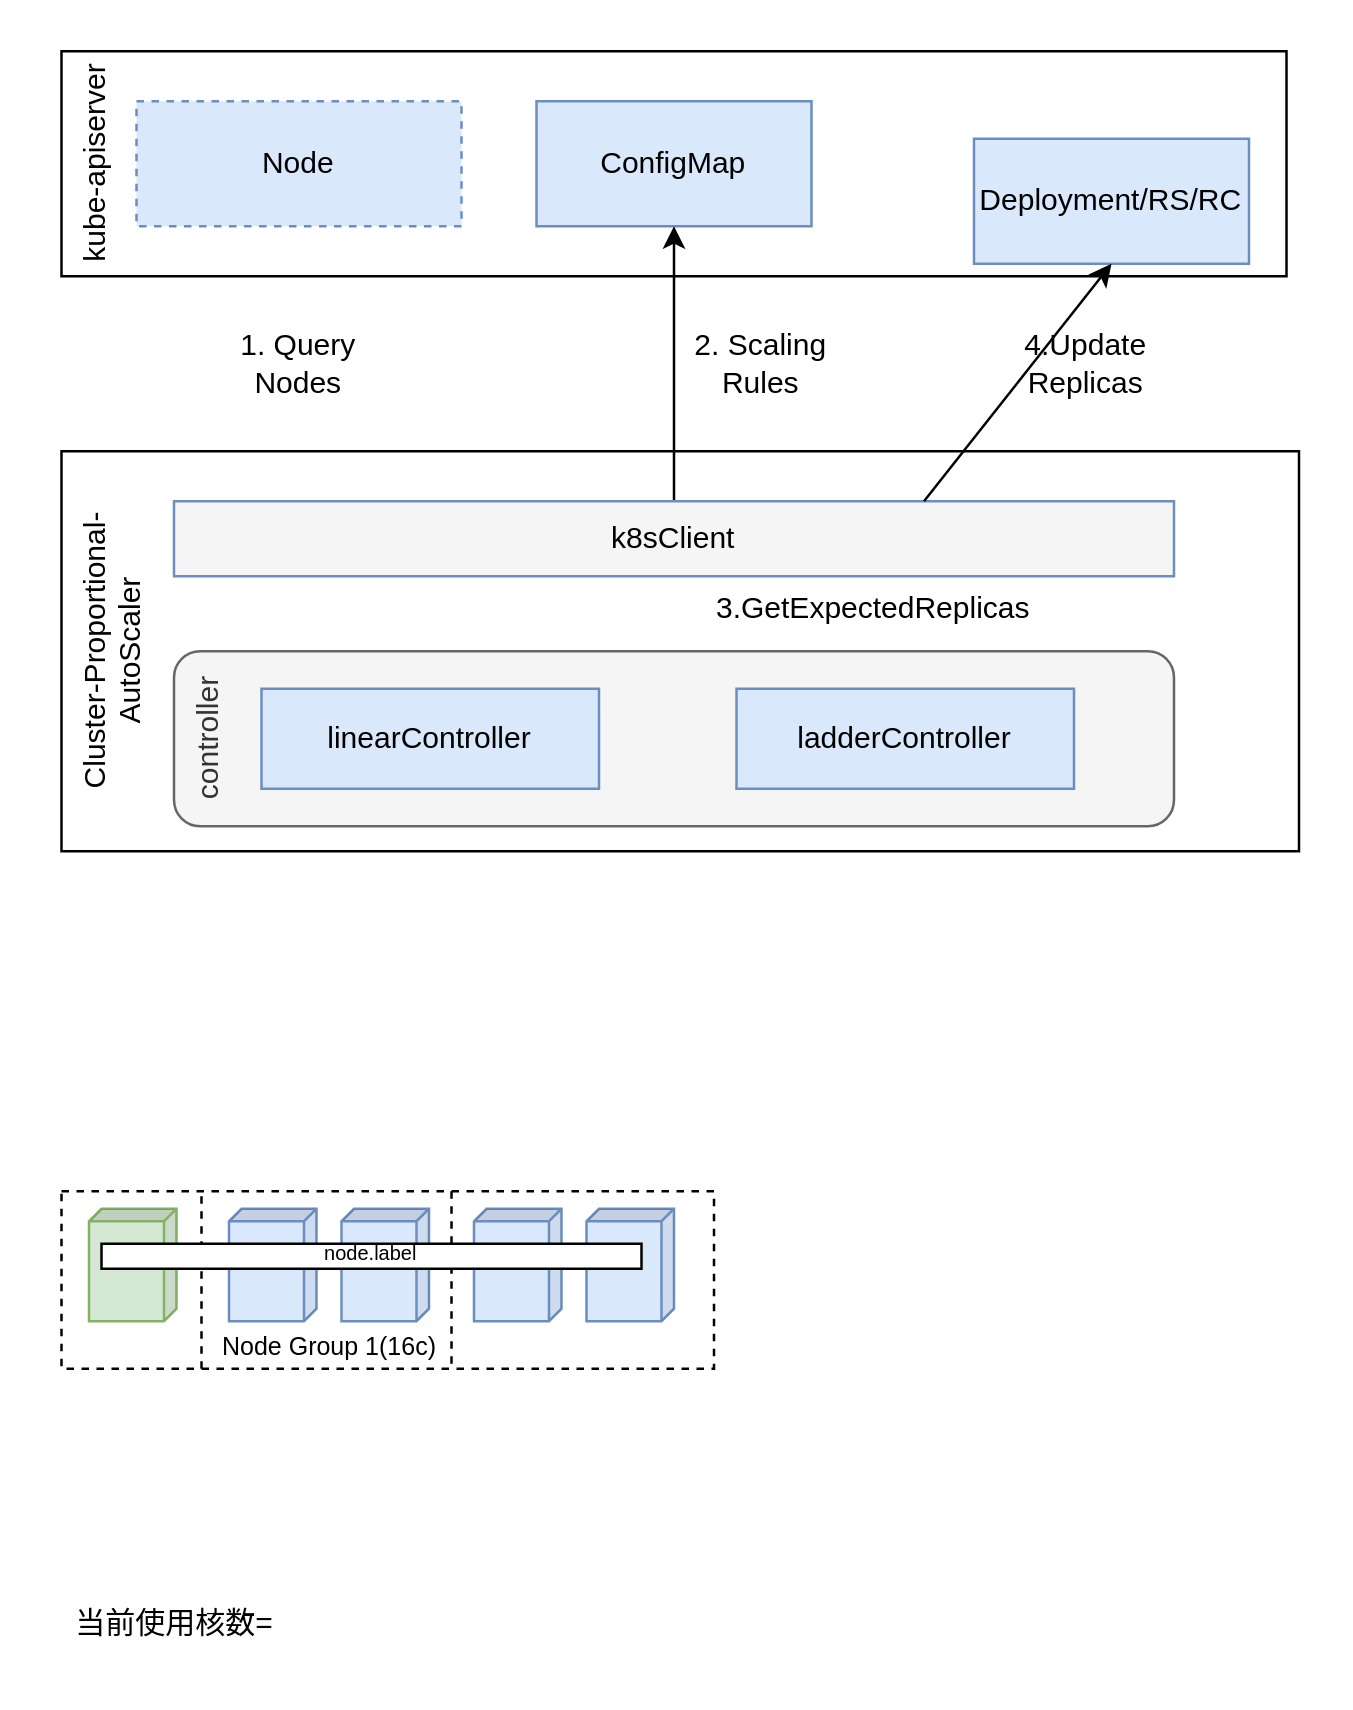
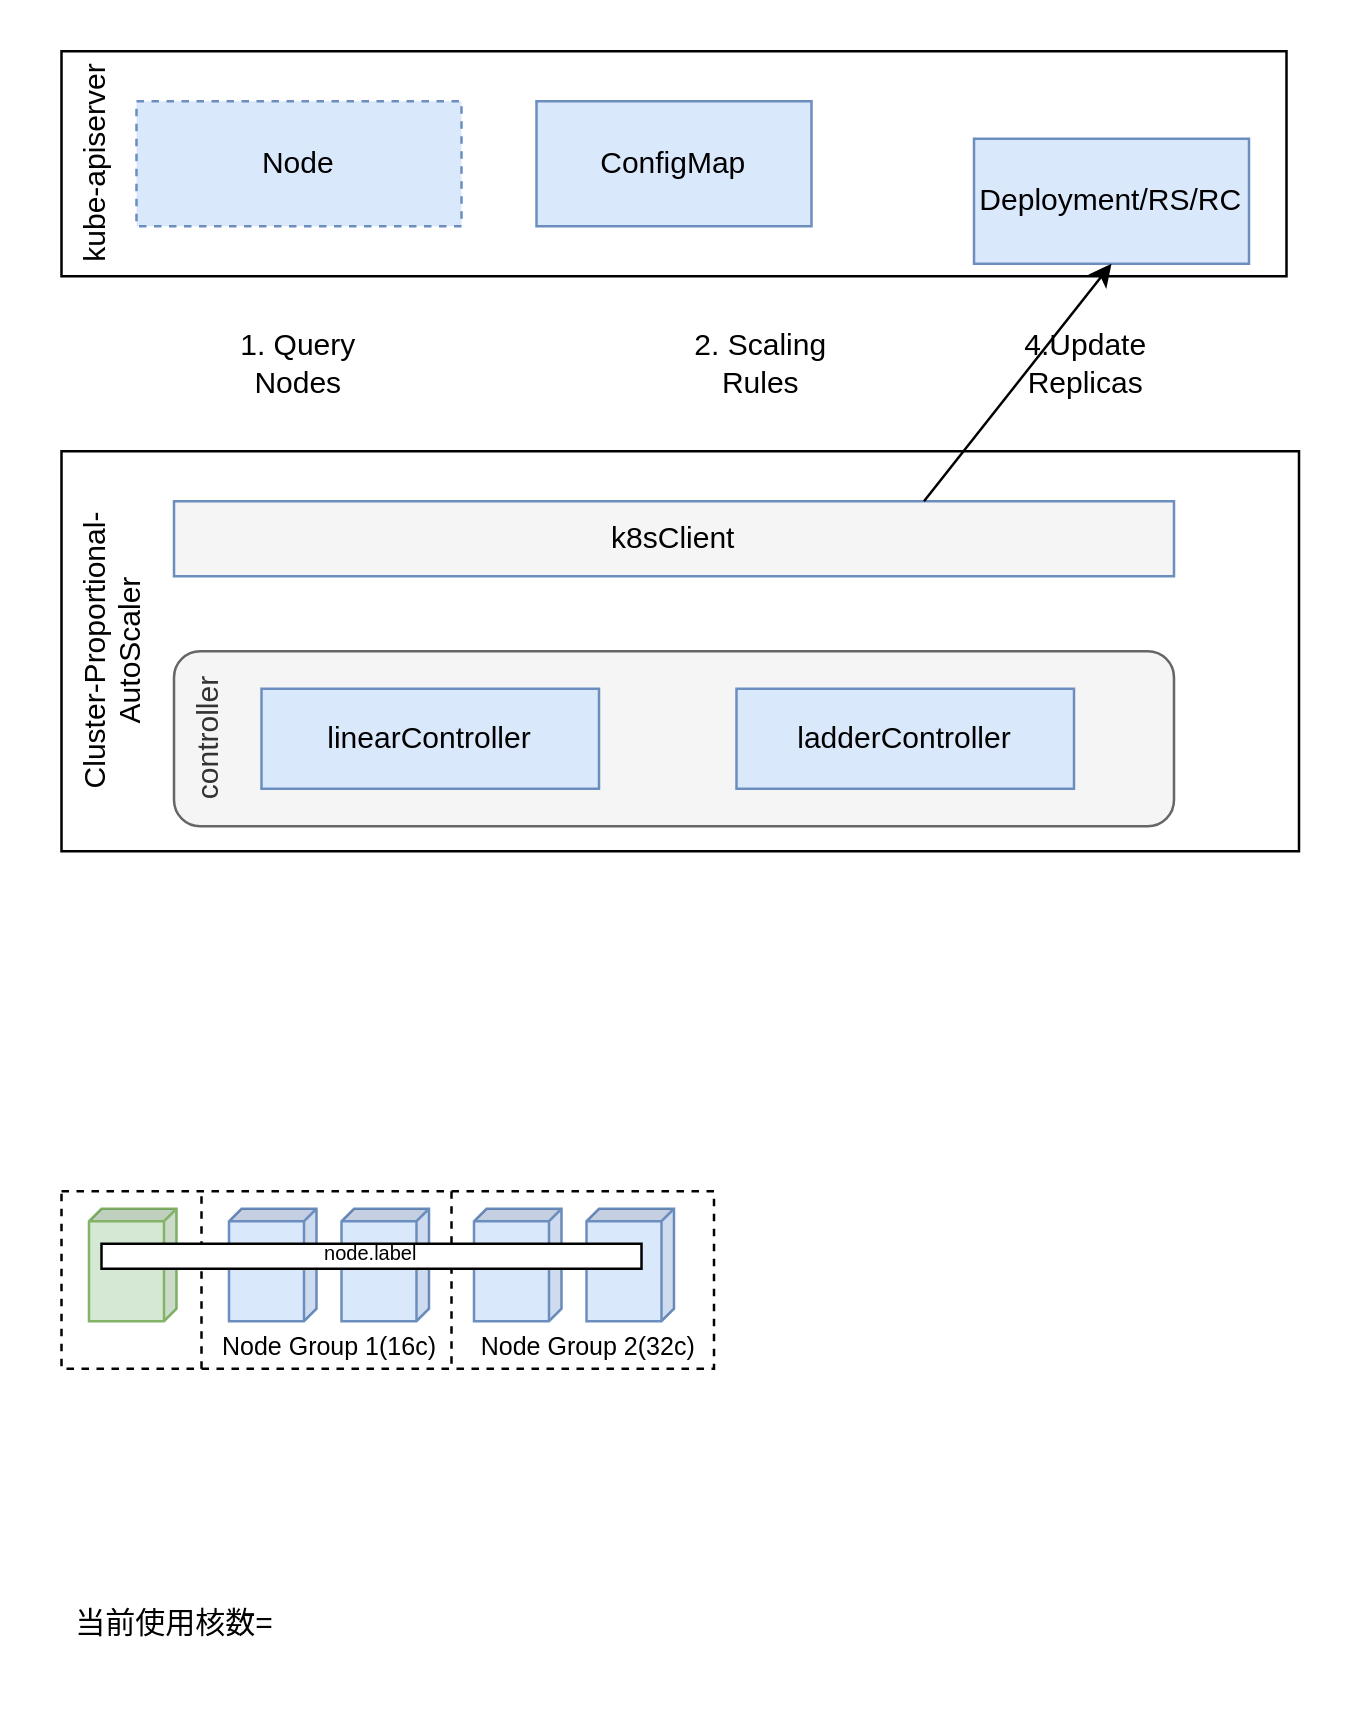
(674, 372) -> none
(874, 608) -> none
none -> (589, 1346)
